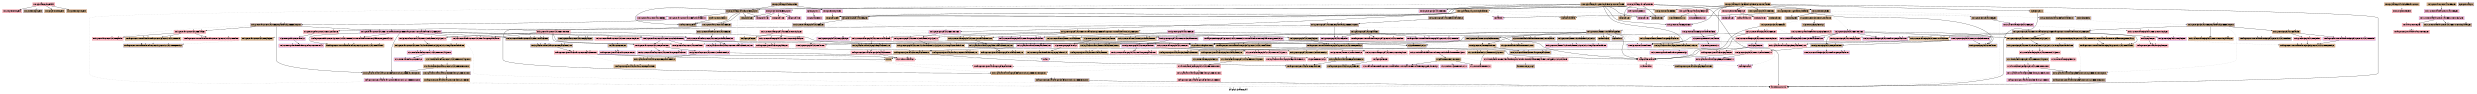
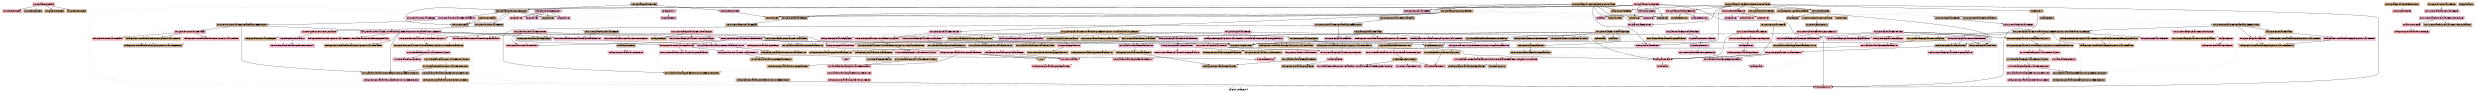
(2211, 31) -> (2244, 32)
(1623, 47) -> (1630, 53)
(605, 59) -> (884, 64)
